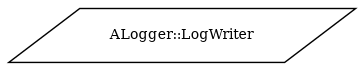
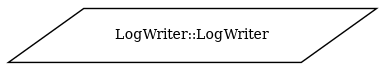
(182, 35) -> (192, 35)
